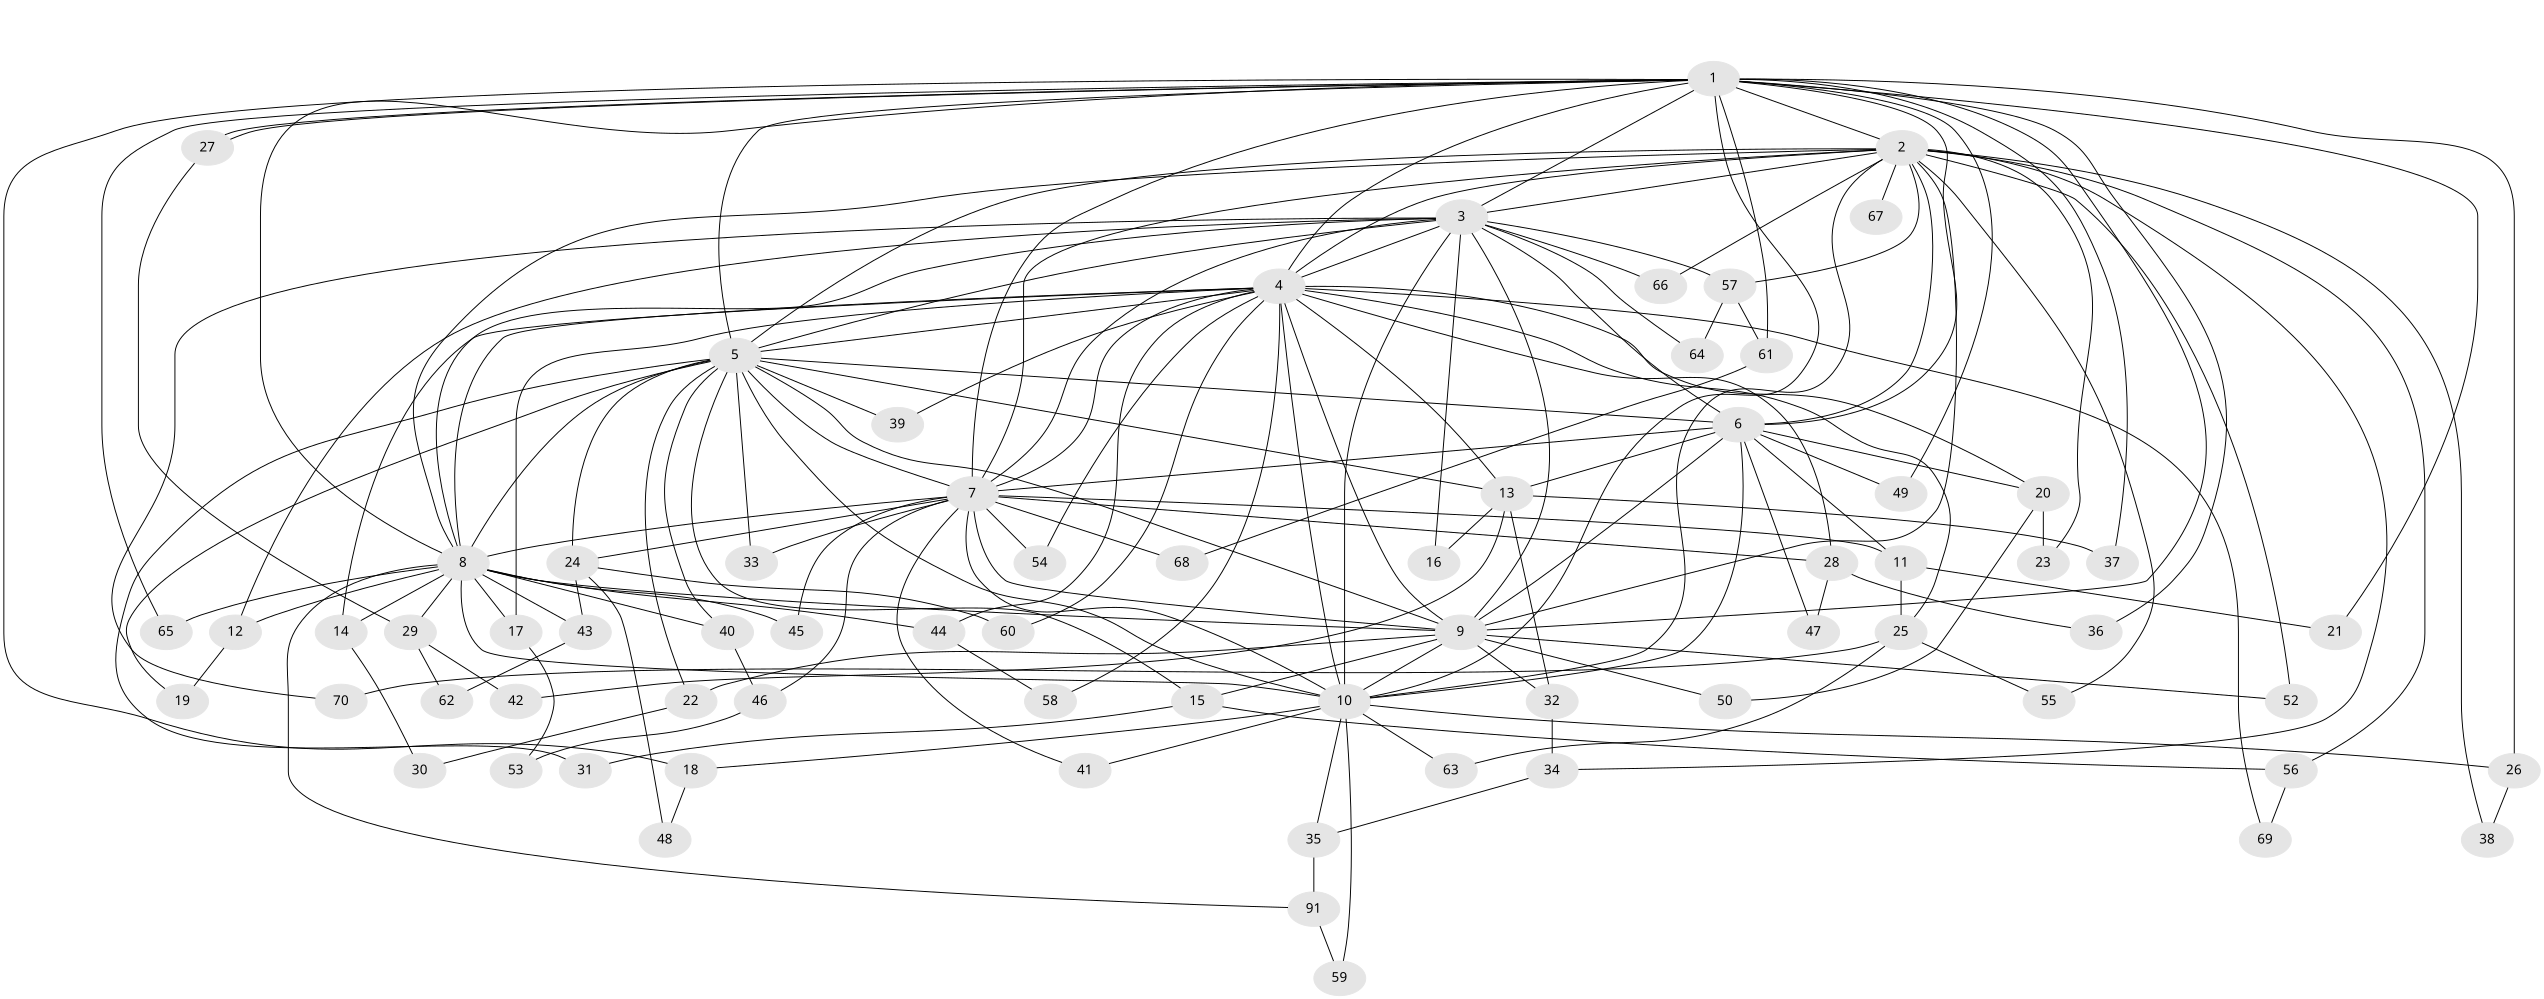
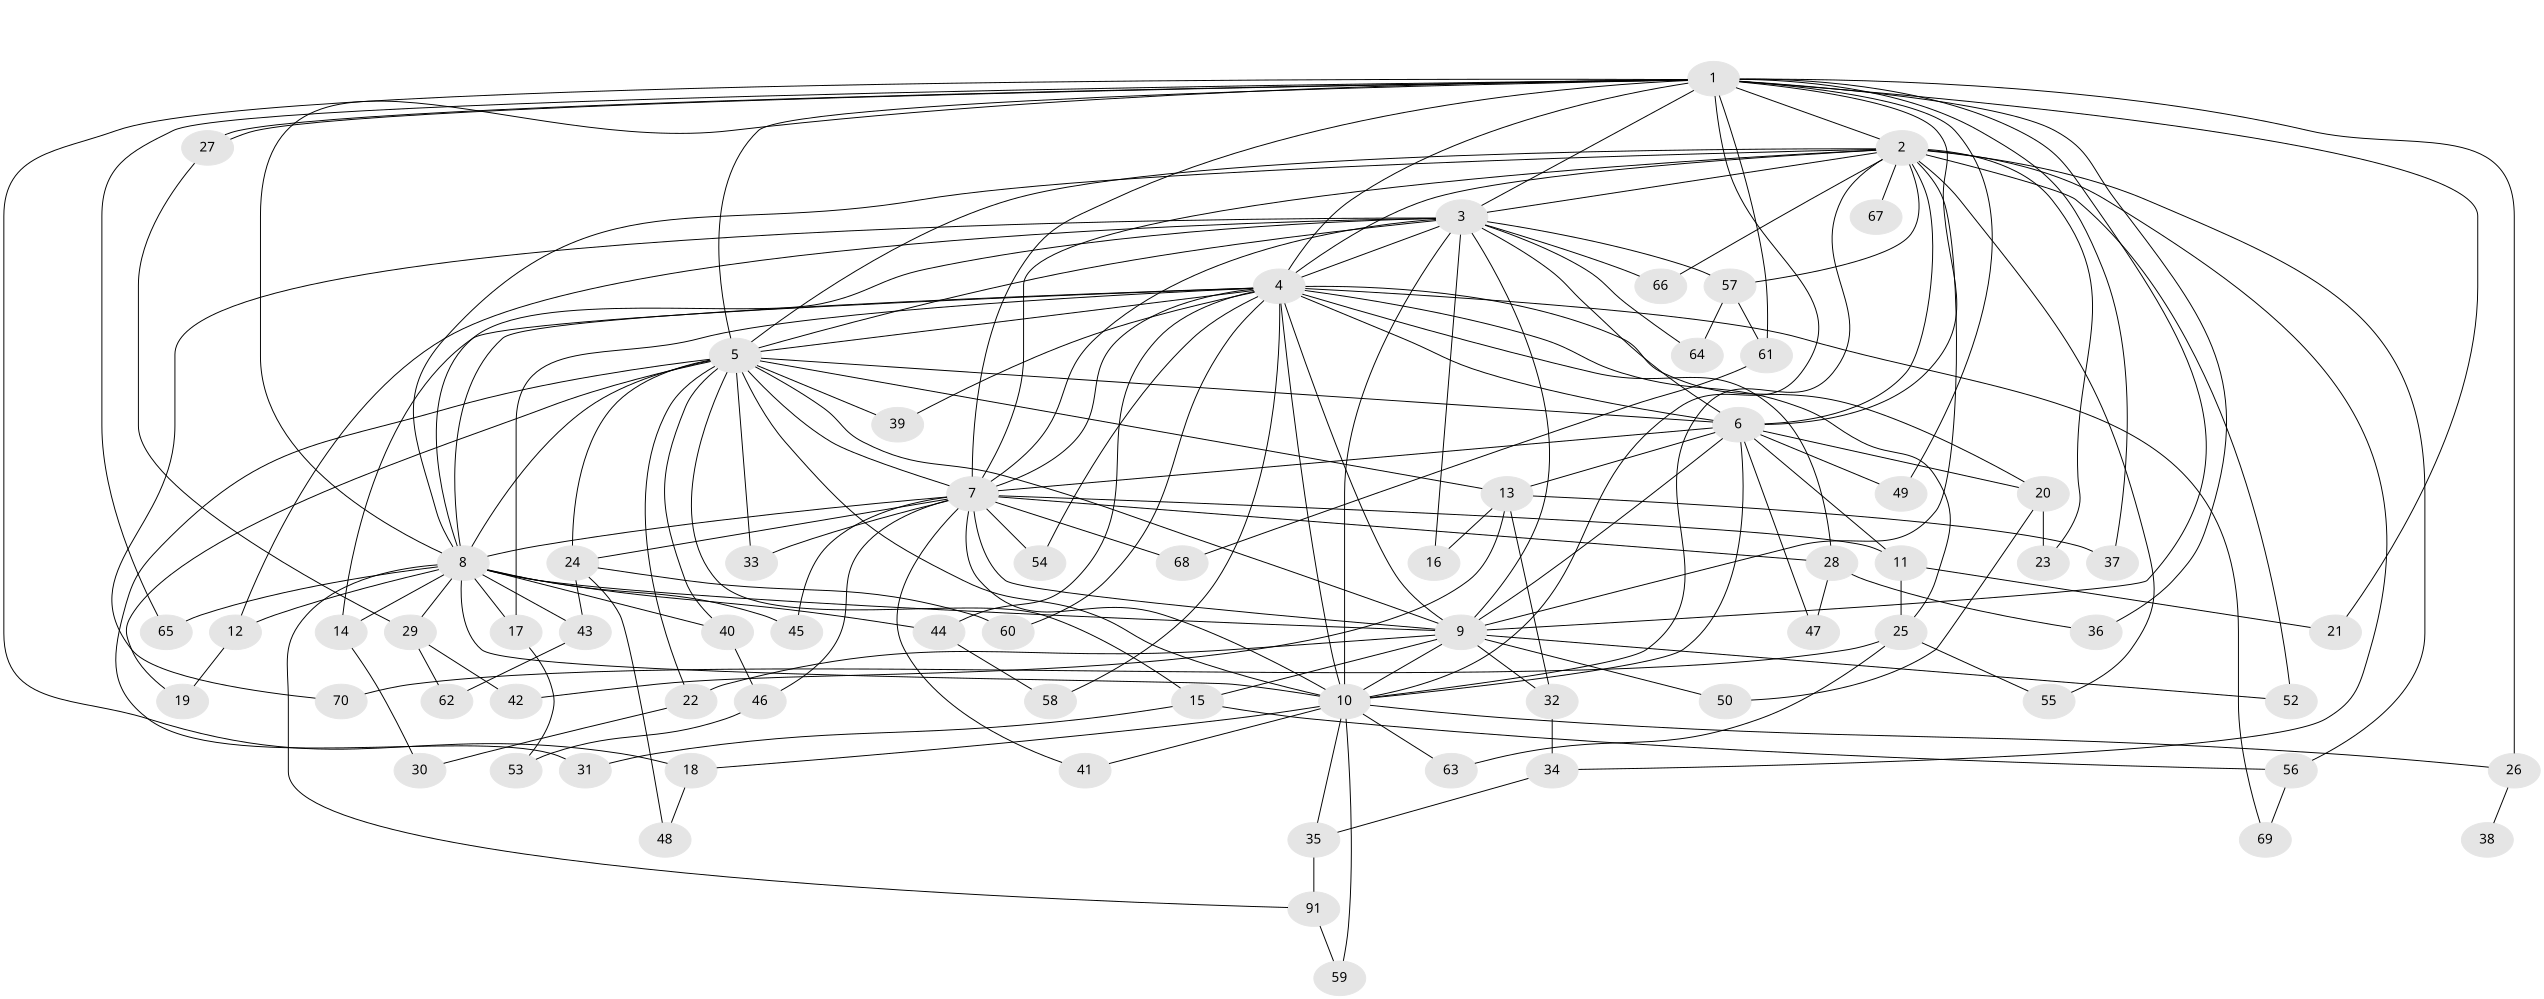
(2406, 319) -> none
(1402, 382) -> (1501, 378)
